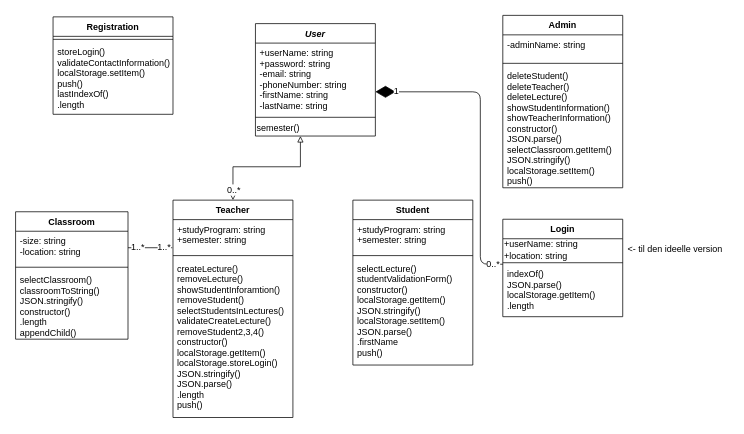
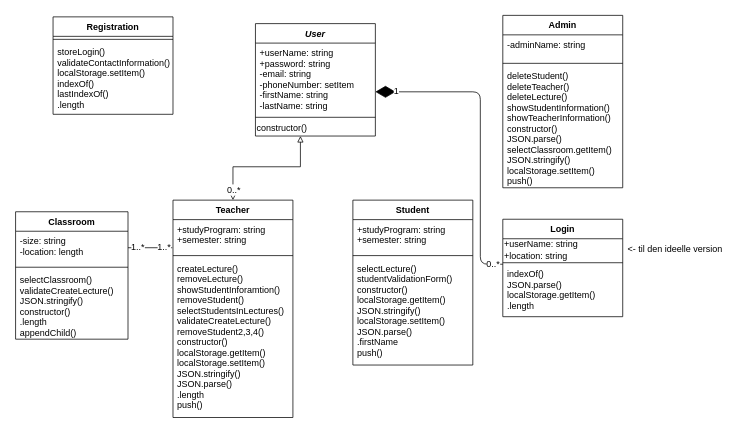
(86, 53) -> (86, 53)
(299, 53) -> (299, 53)
(282, 129) -> (290, 129)
(48, 242) -> (48, 242)
(215, 269) -> (215, 269)
(60, 281) -> (60, 281)
